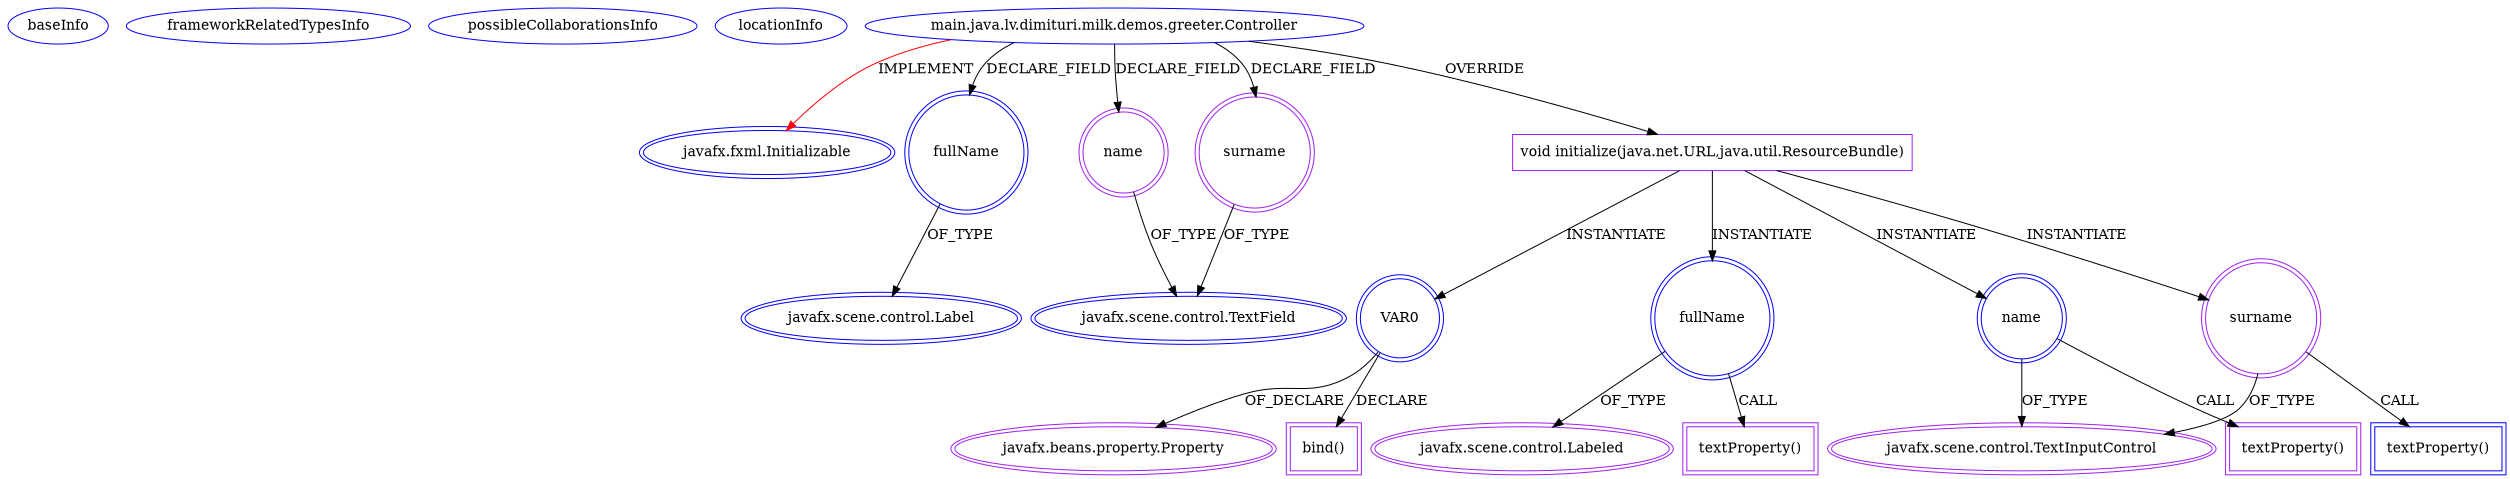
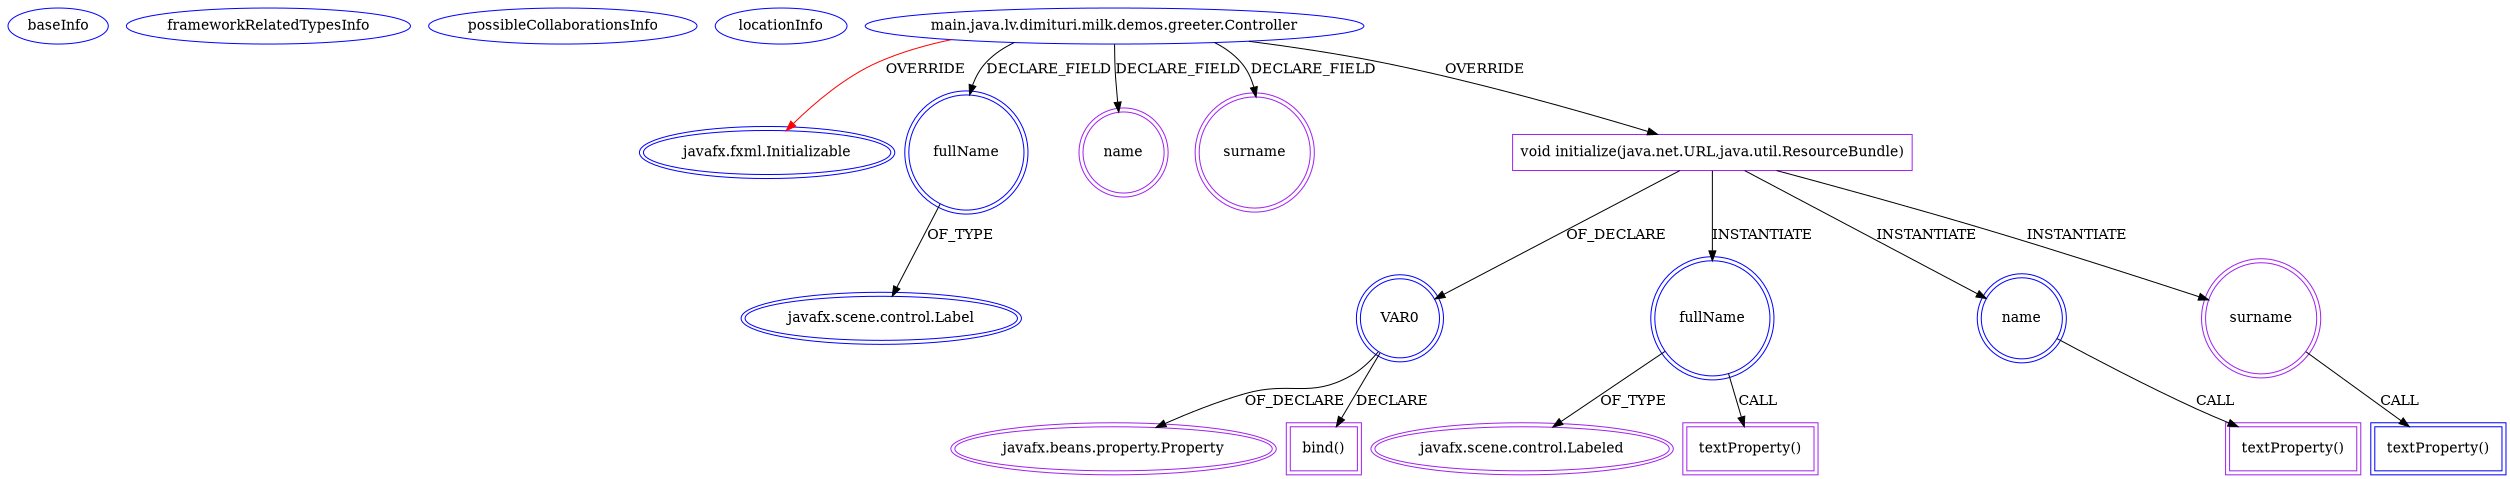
(926, 70) -> (926, 70)
(1616, 235) -> (1616, 235)
(1189, 318) -> none
(2022, 449) -> none
